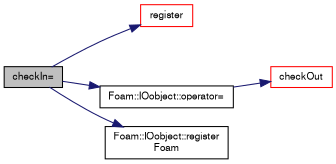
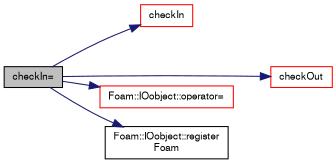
(167, 16) -> (167, 16)
(247, 85) -> (162, 76)
(167, 97) -> (167, 97)
